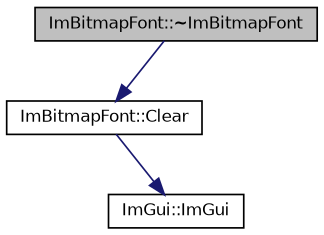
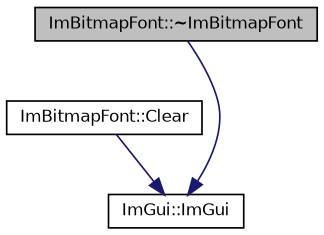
(145, 64) -> (219, 109)
